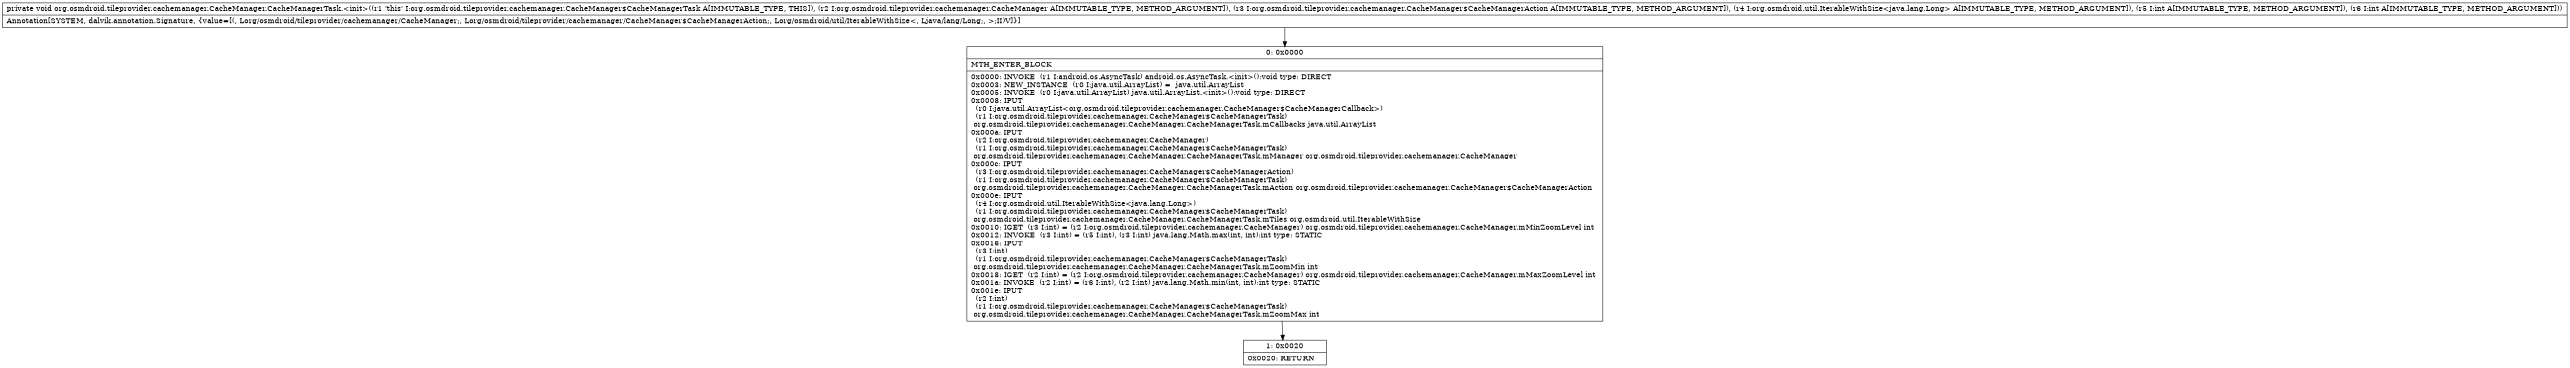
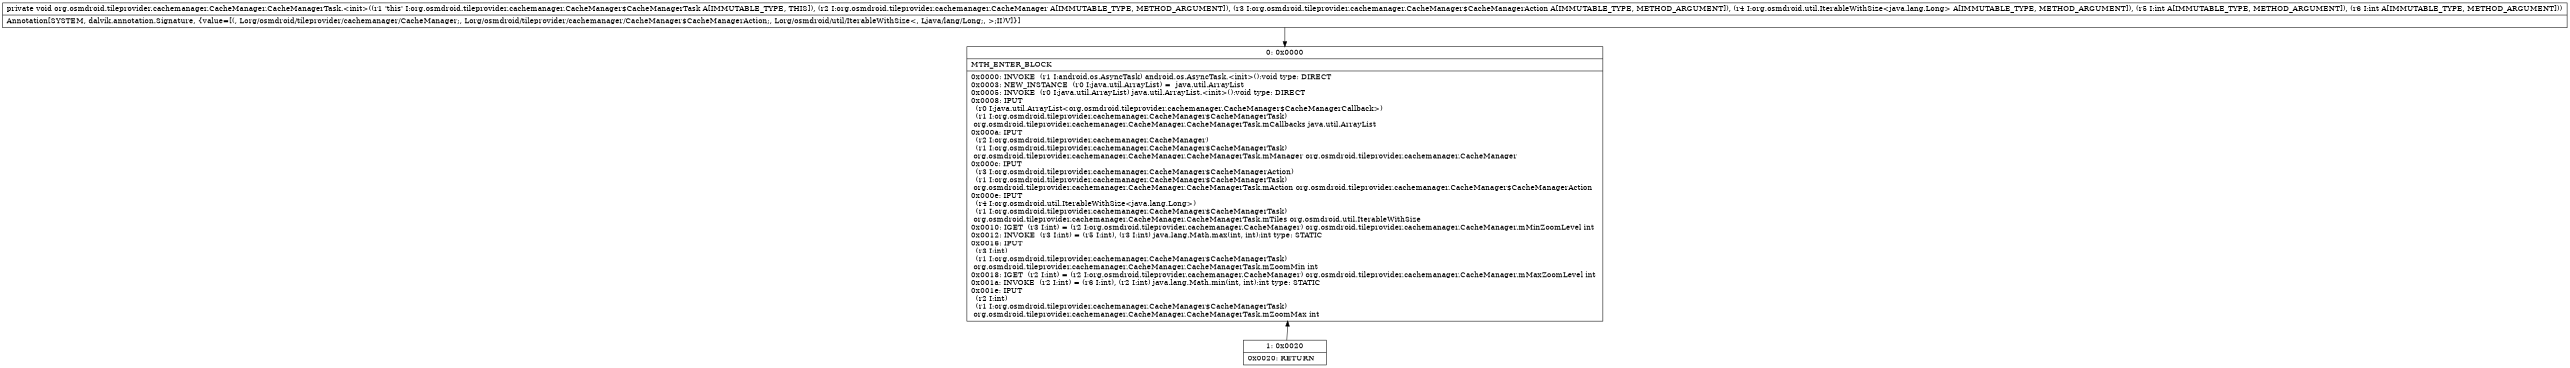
(1282, 328) -> (1287, 333)
